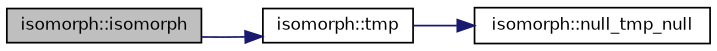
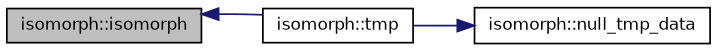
(592, 26) -> (592, 26)
(223, 37) -> (241, 14)
